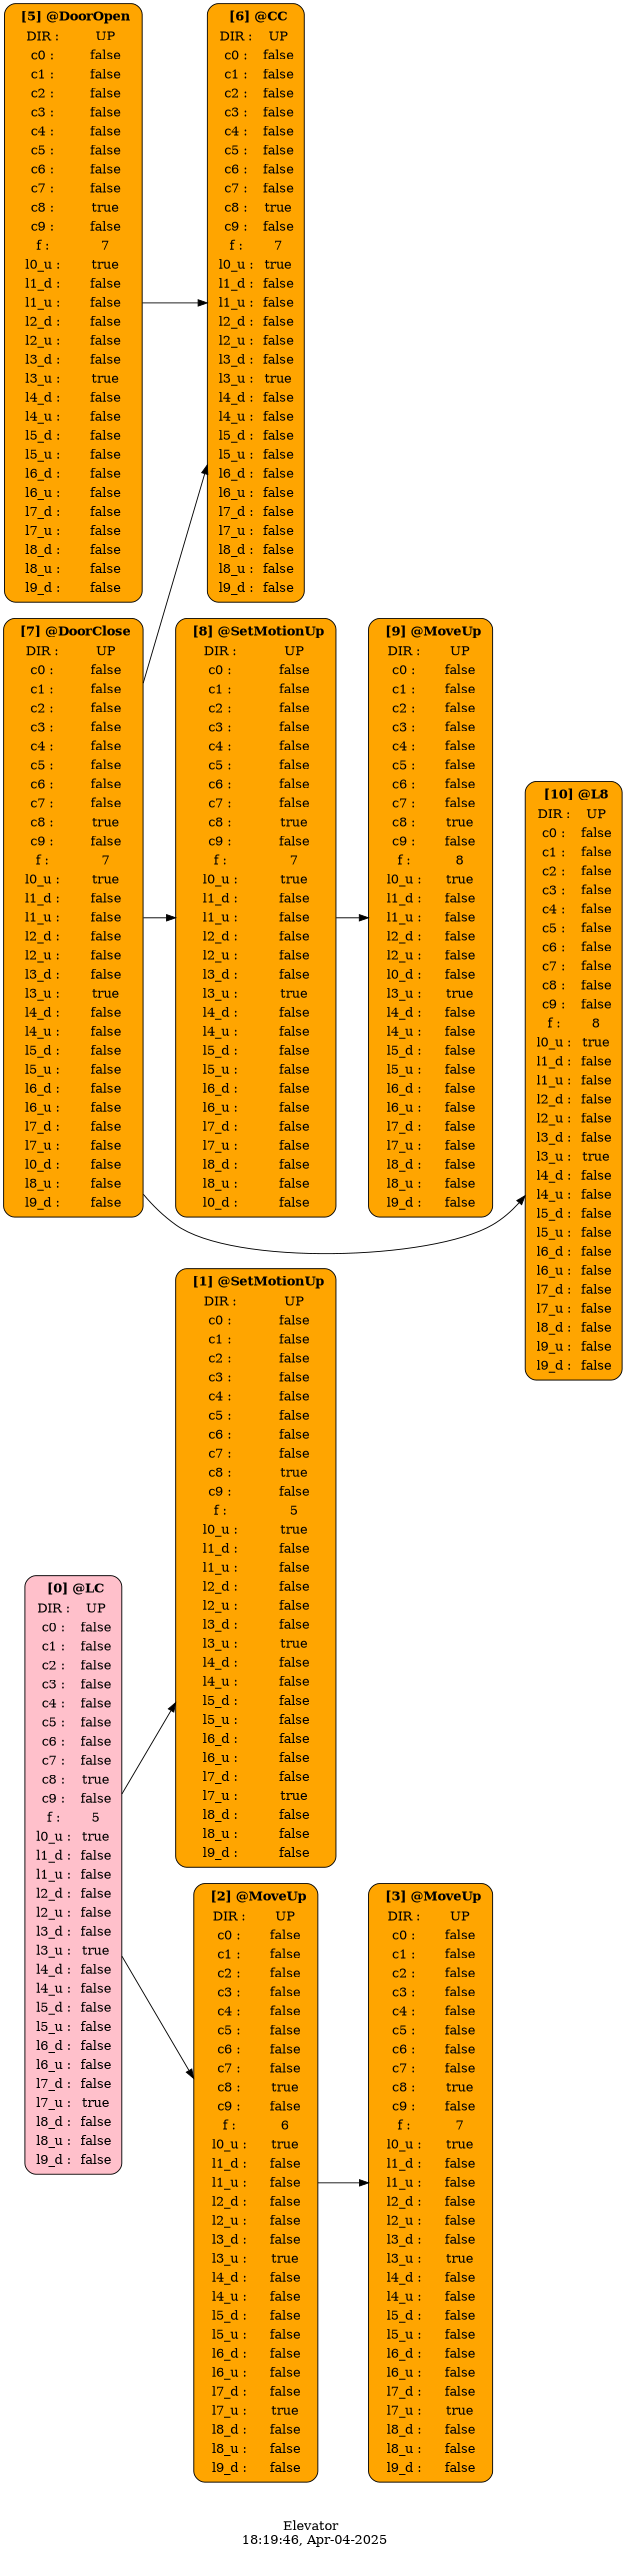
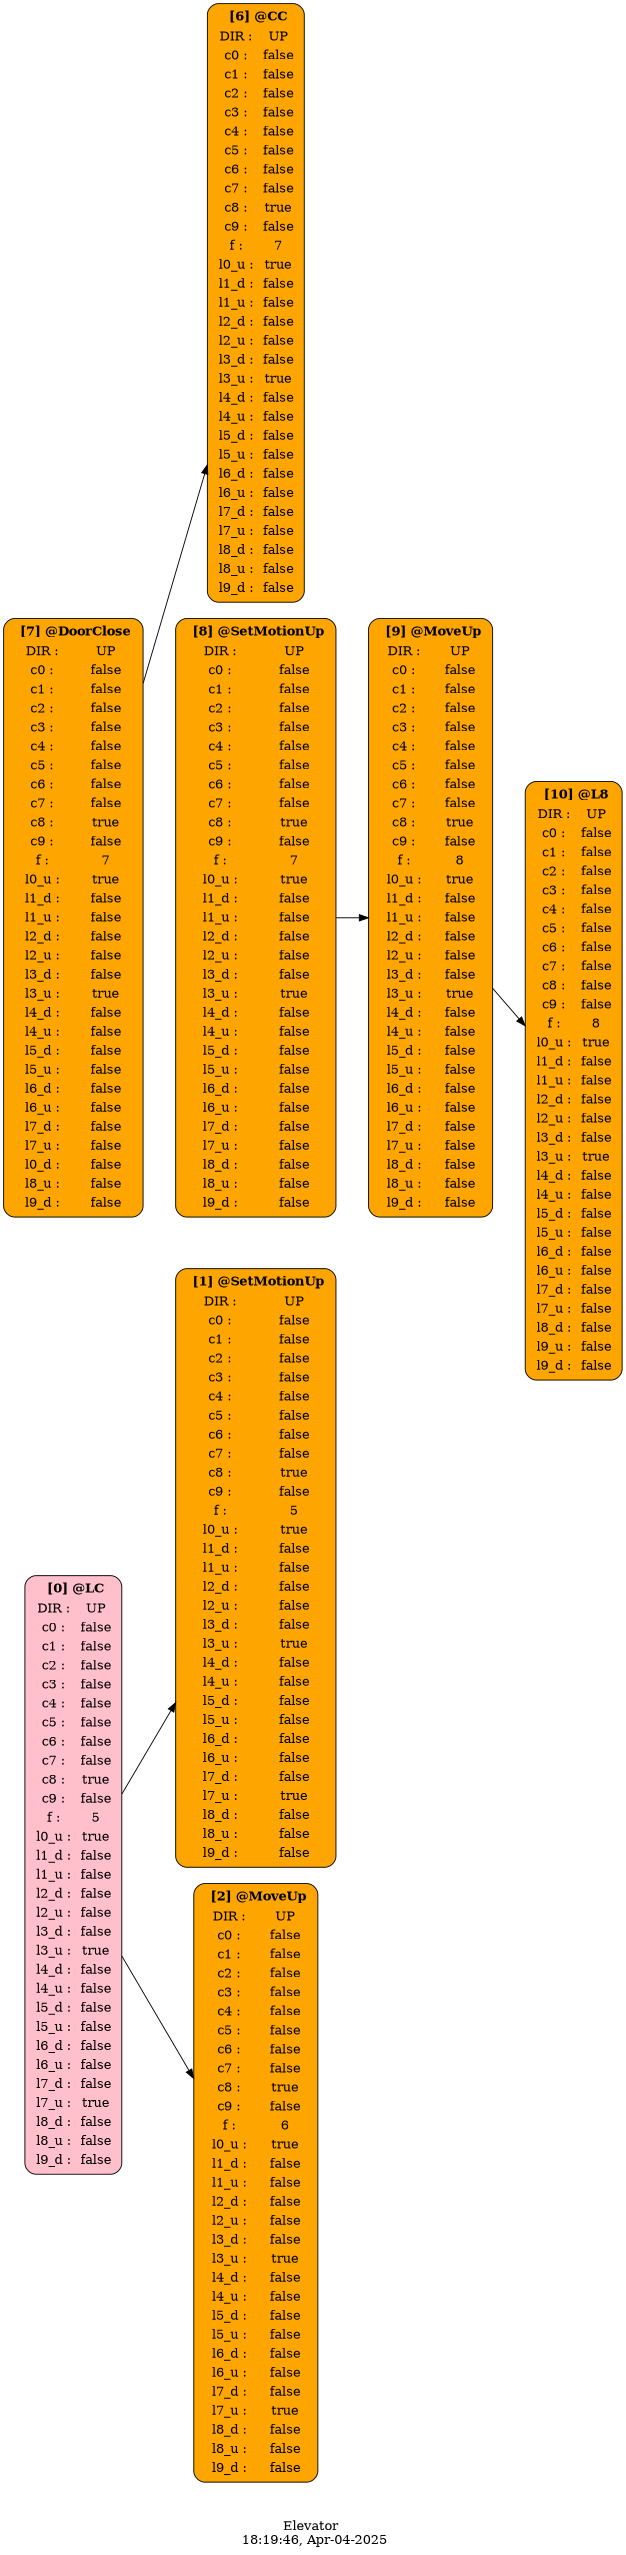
(73, 303) -> none
(155, 918) -> none
(406, 975) -> (406, 975)
(222, 1203) -> (222, 1203)
(329, 1254) -> (506, 1004)
(431, 2183) -> none
